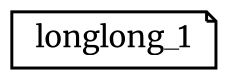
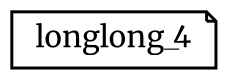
(114, 40) -> (114, 40)
